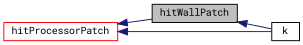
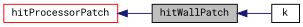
(200, 32) -> none
